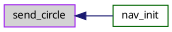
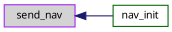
(40, 16) -> (40, 16)
